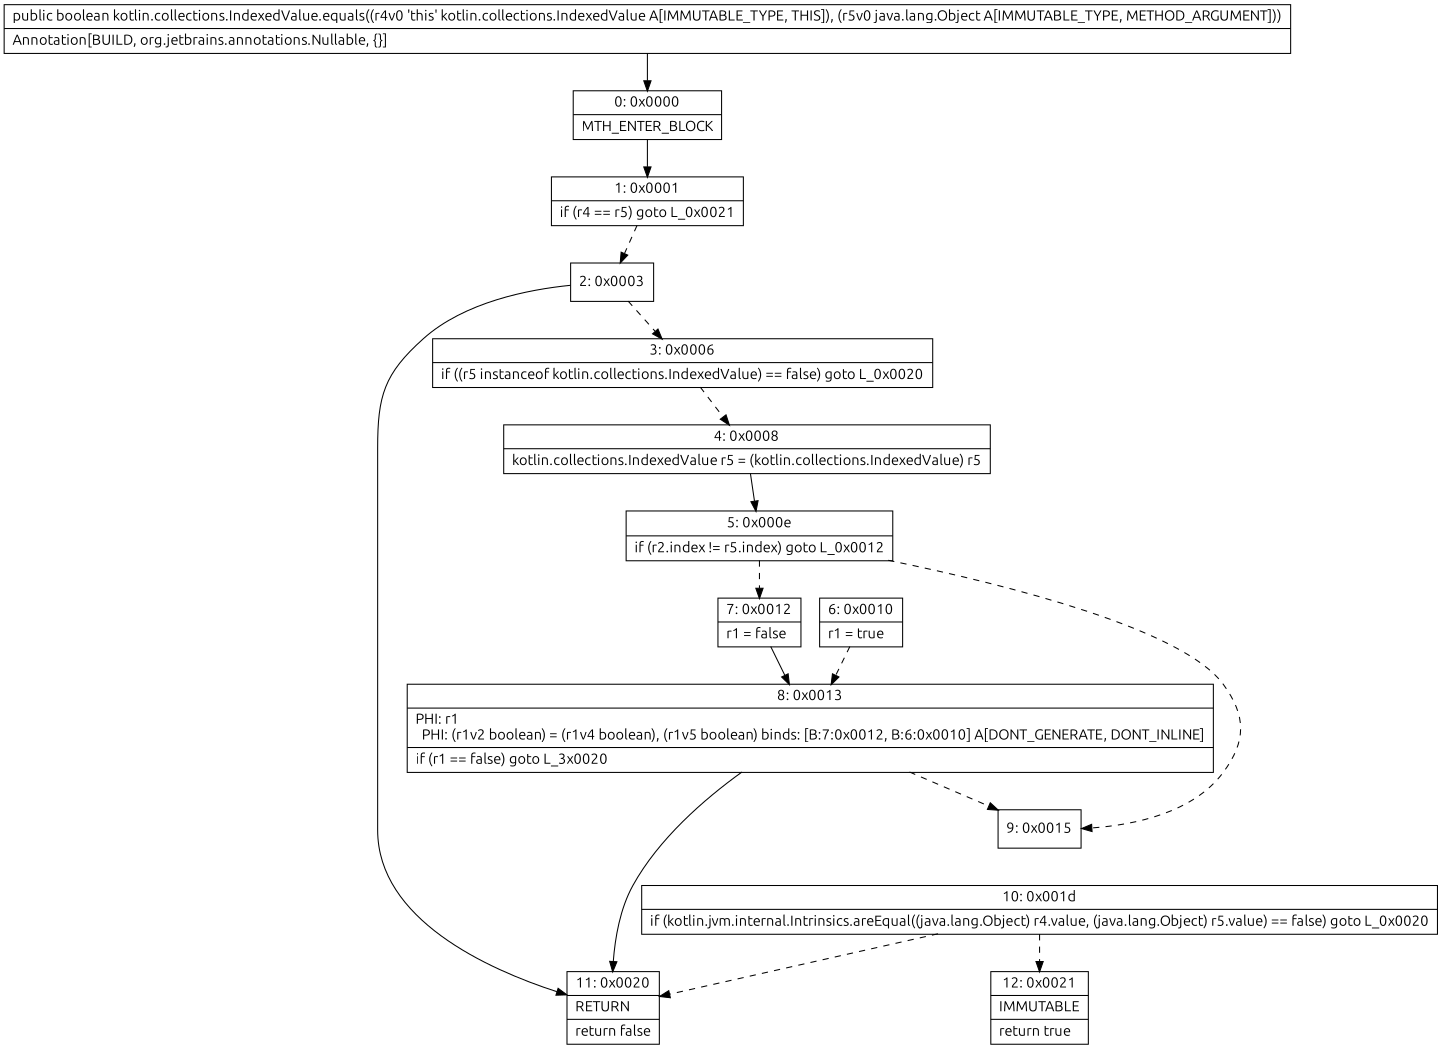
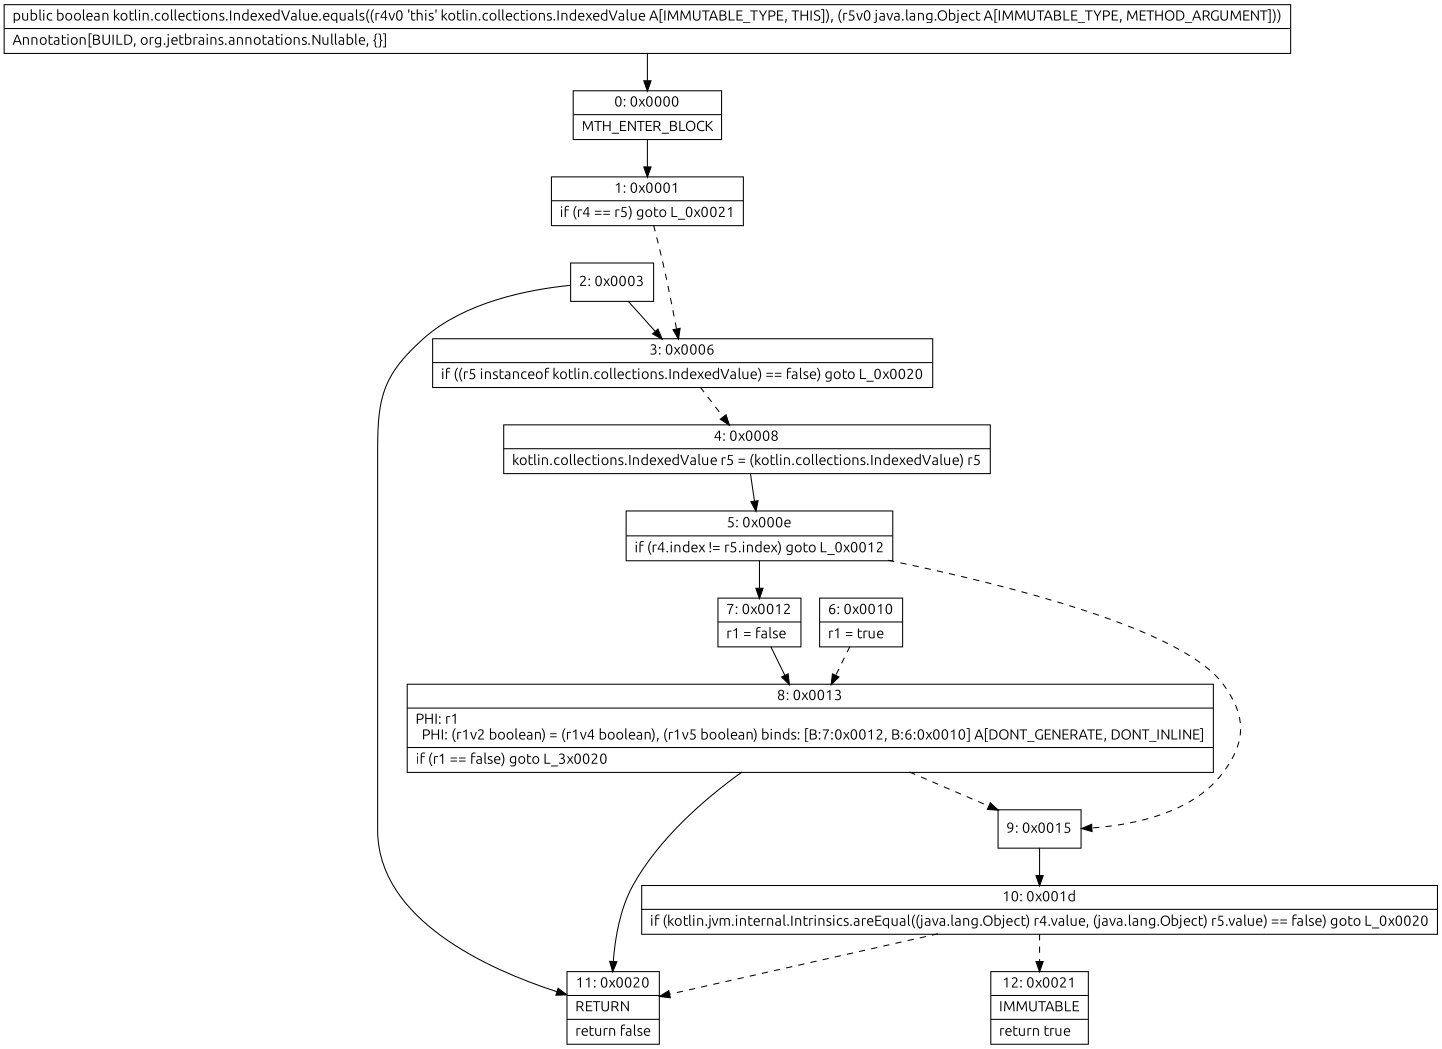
(631, 239) -> (666, 277)
(642, 316) -> (642, 316)
(759, 548) -> (759, 548)
(759, 574) -> (759, 574)
none -> (1040, 862)
